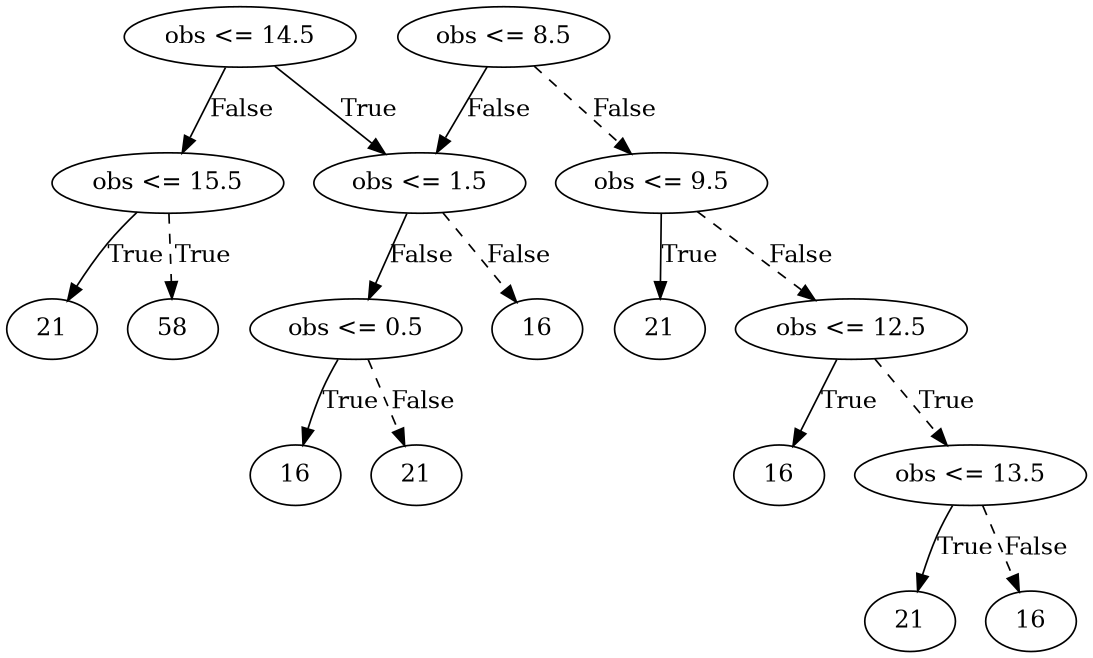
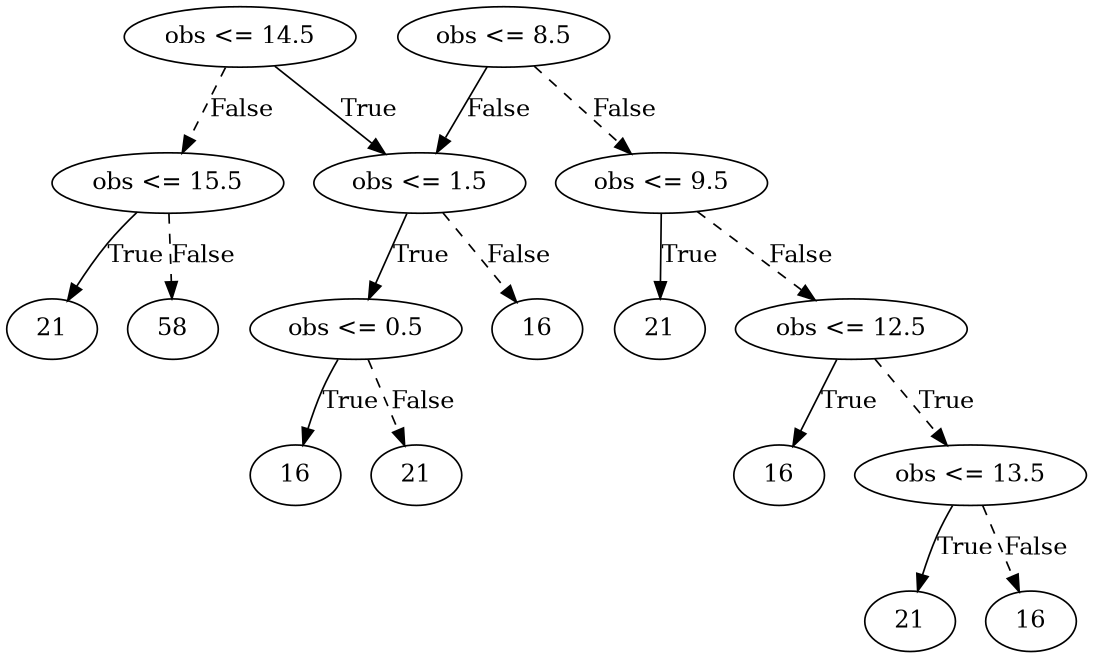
(208, 102) -> (208, 102)
(203, 256) -> (203, 256)
(421, 256) -> (421, 256)
